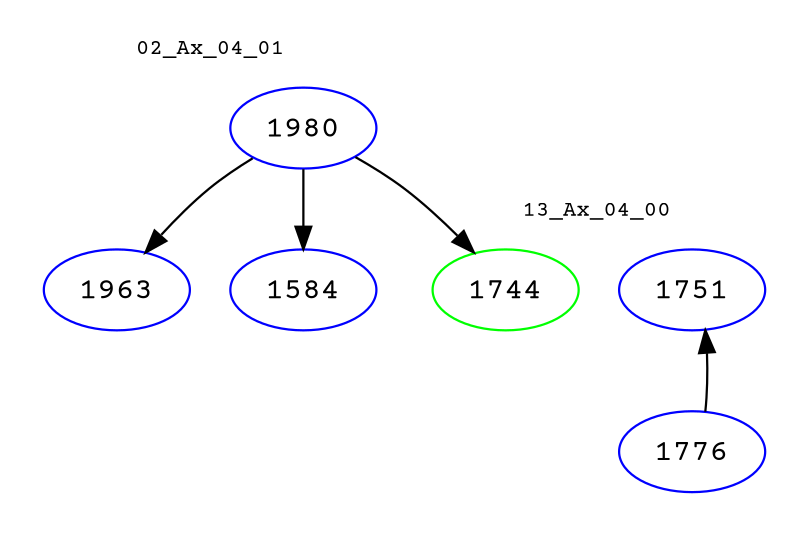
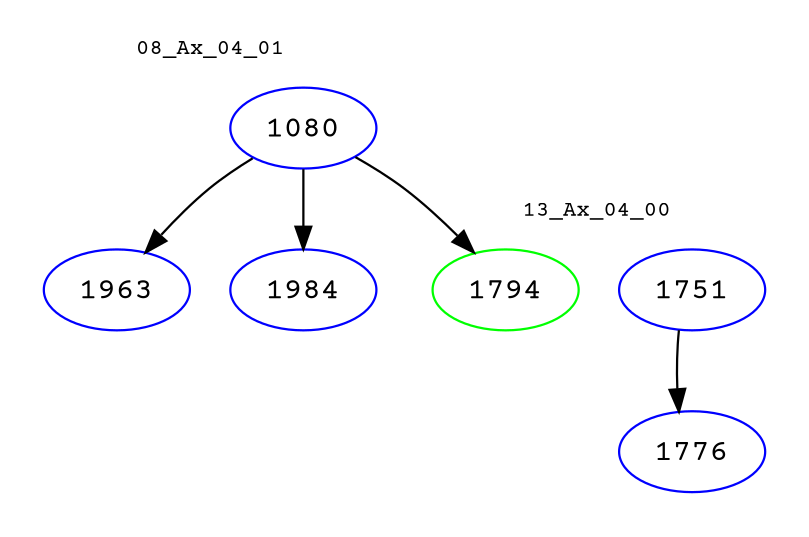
(211, 48) -> (211, 48)
(303, 128) -> (303, 128)
(303, 290) -> (303, 290)
(506, 290) -> (506, 290)
(707, 382) -> (677, 359)
